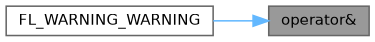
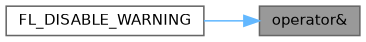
(110, 21) -> (105, 21)
